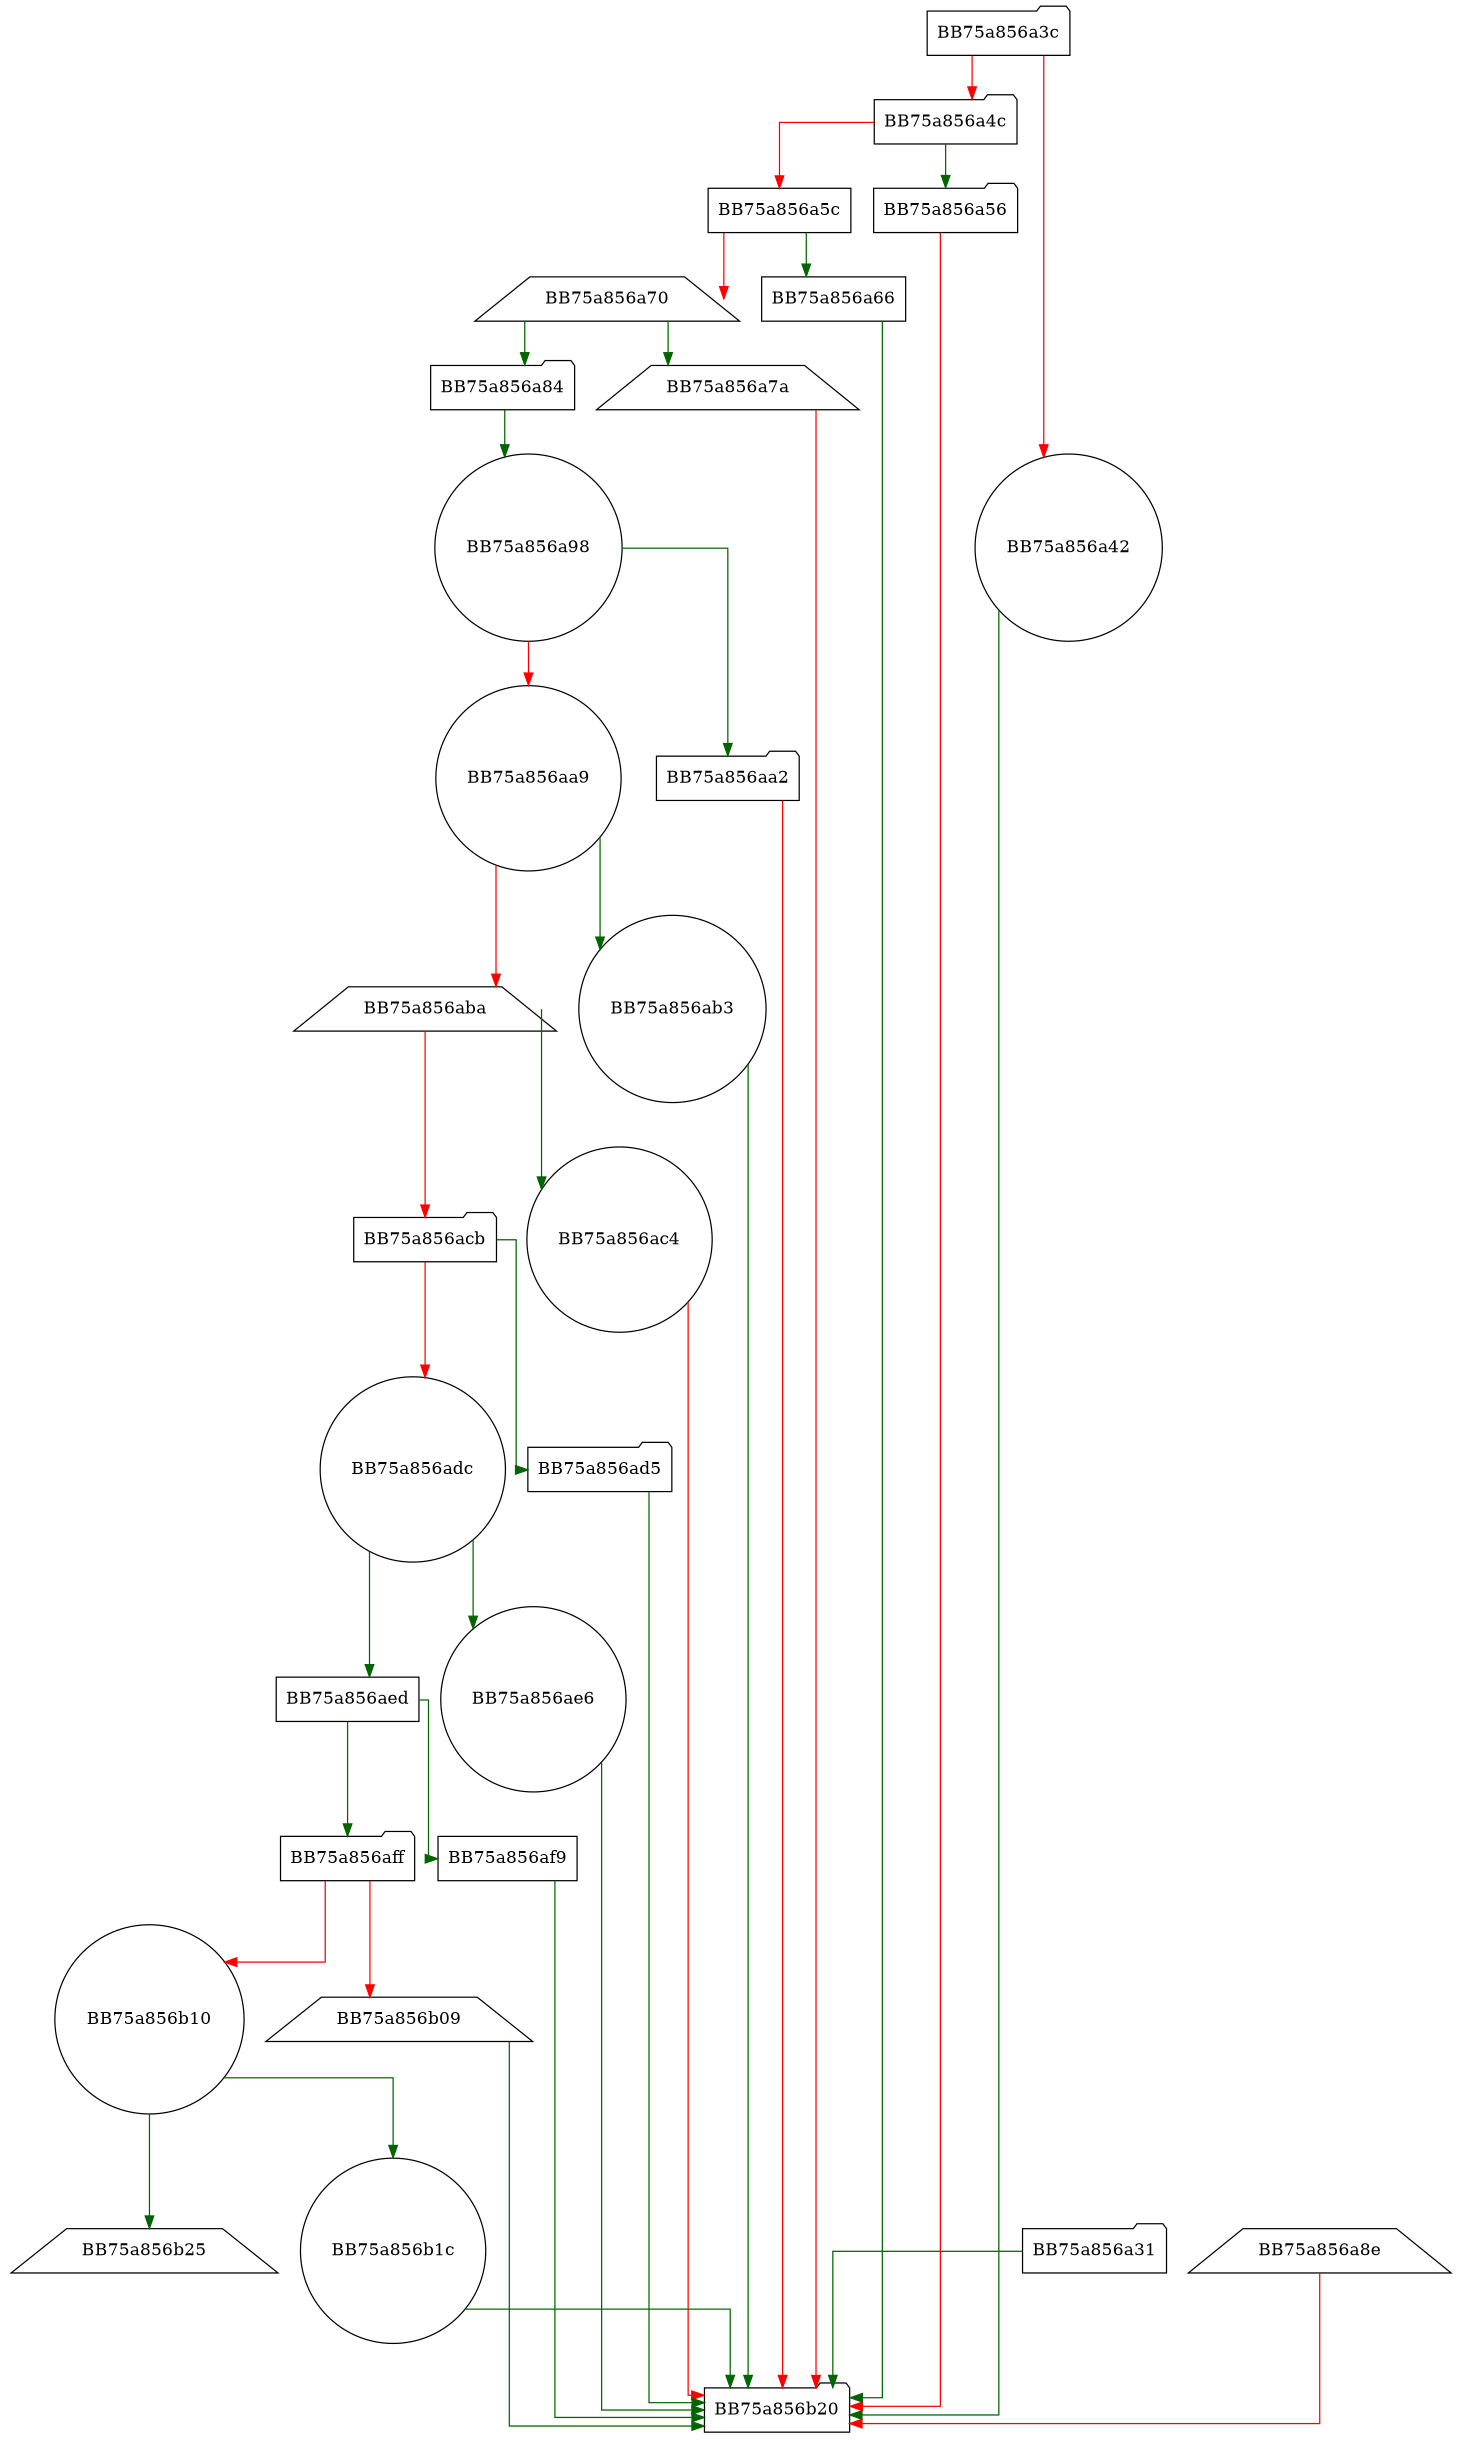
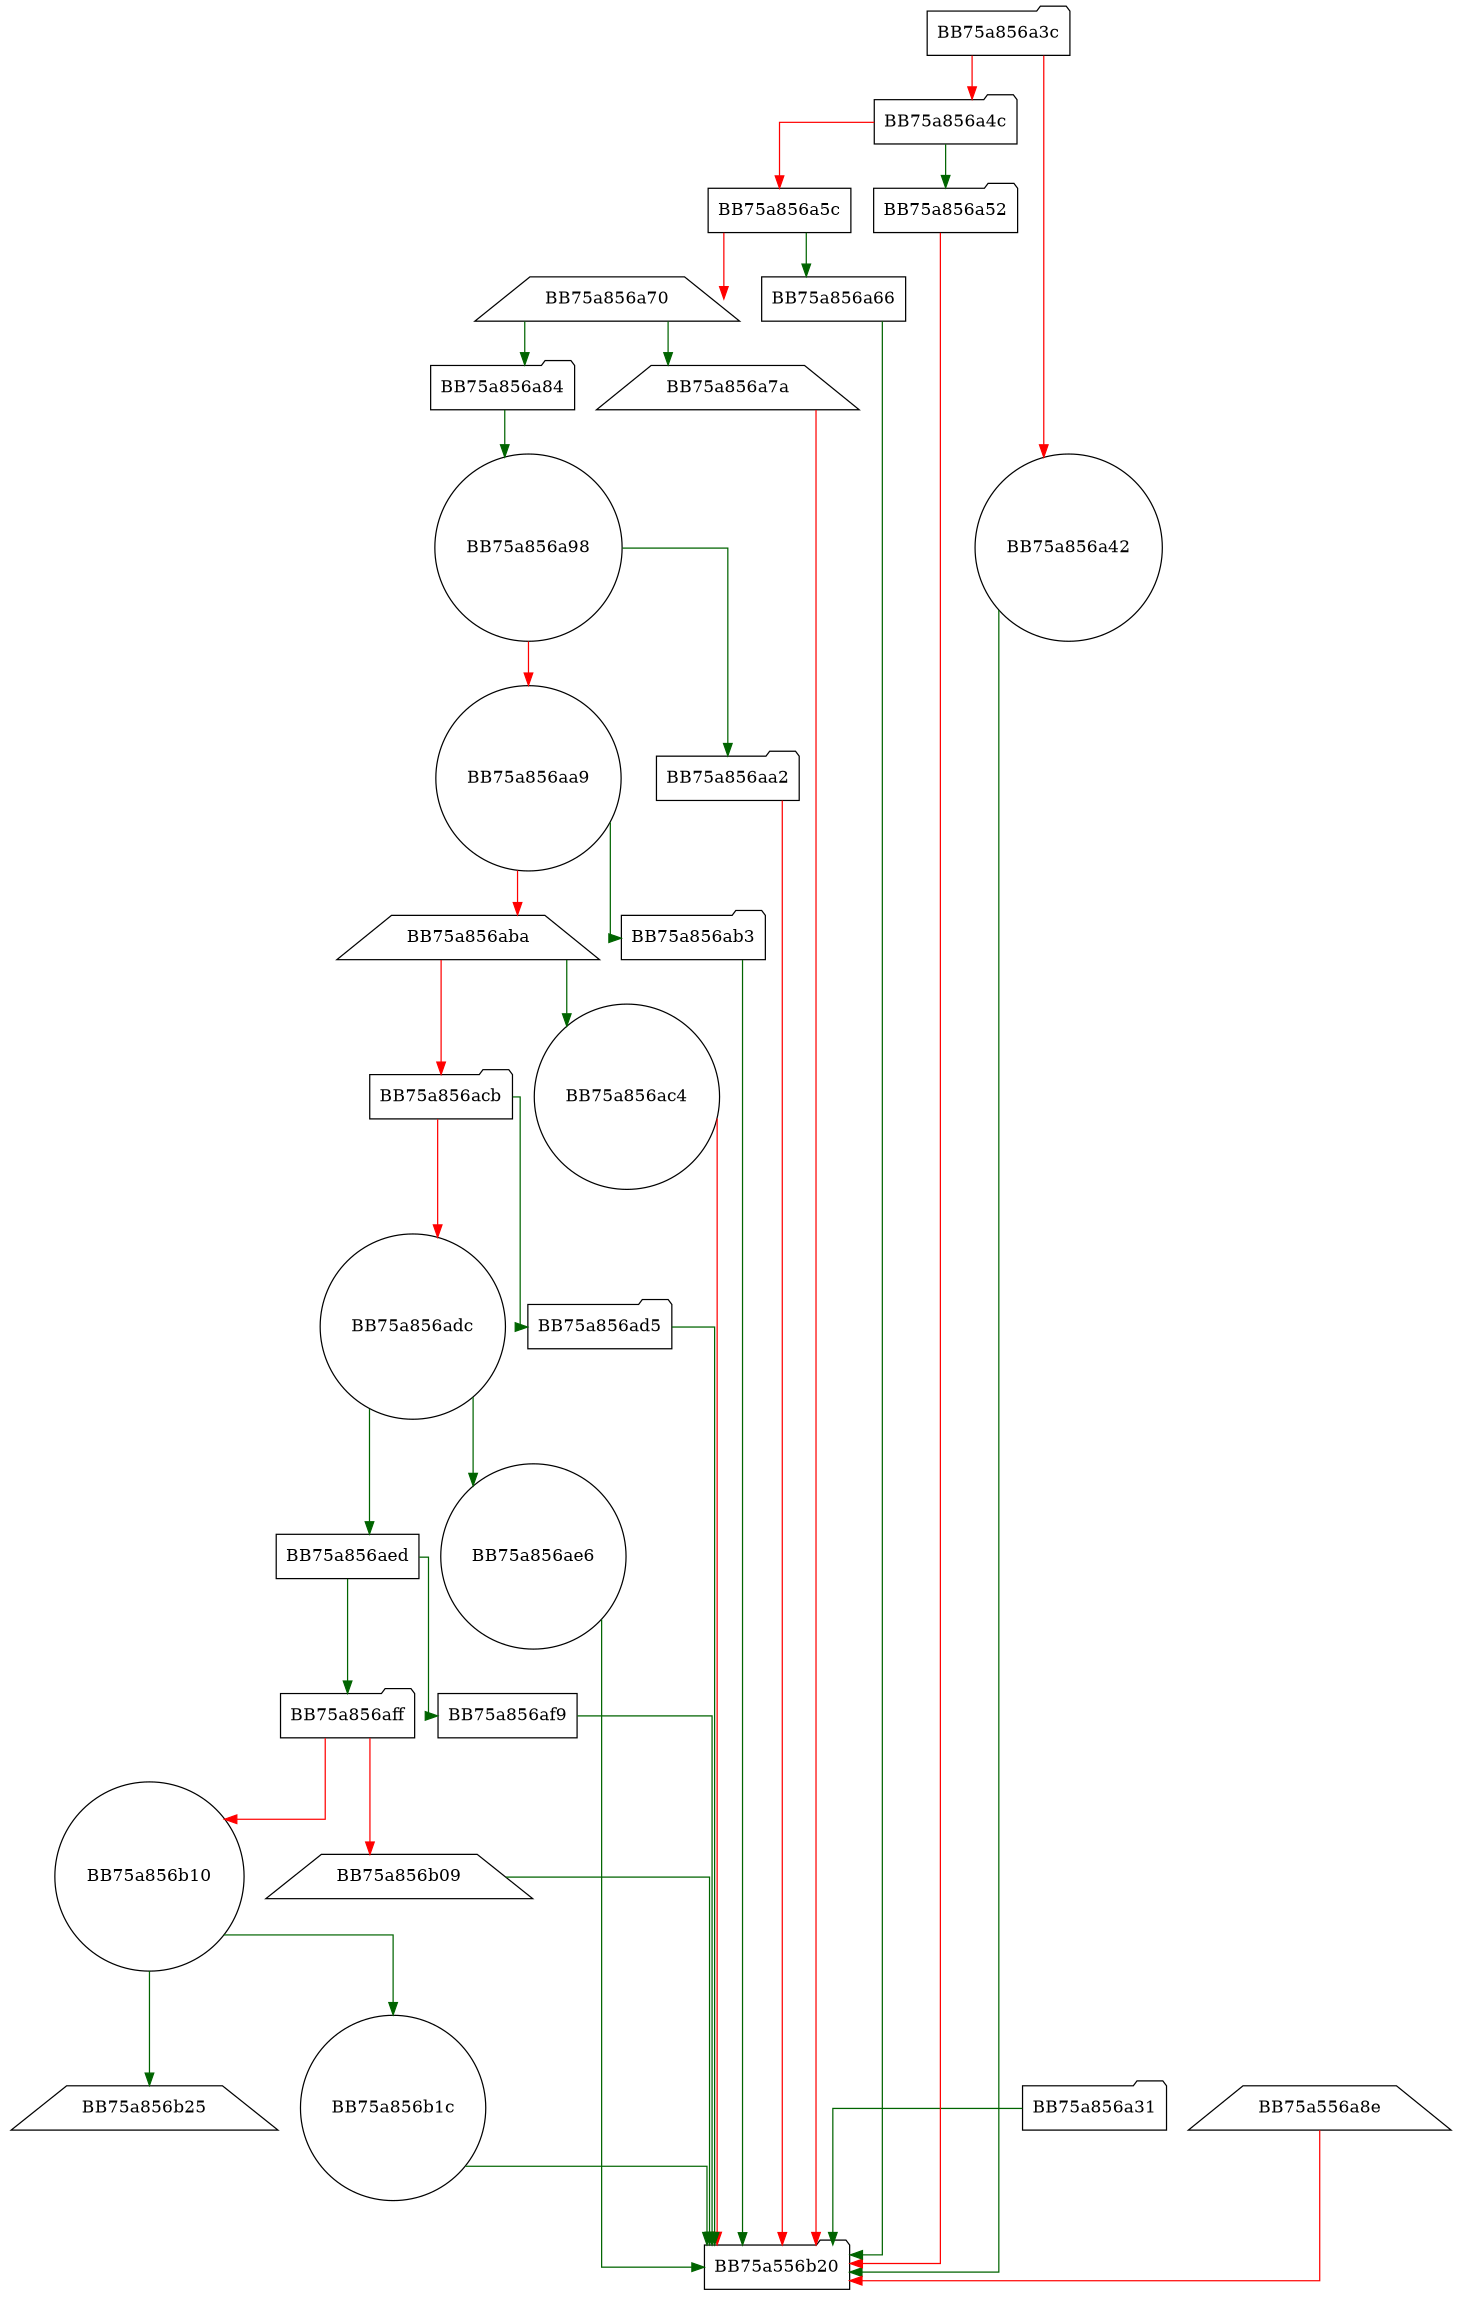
(946, 210) -> (946, 210)
(672, 1009) -> (693, 938)
(1320, 2251) -> (1320, 2108)
(777, 2410) -> (777, 2267)
